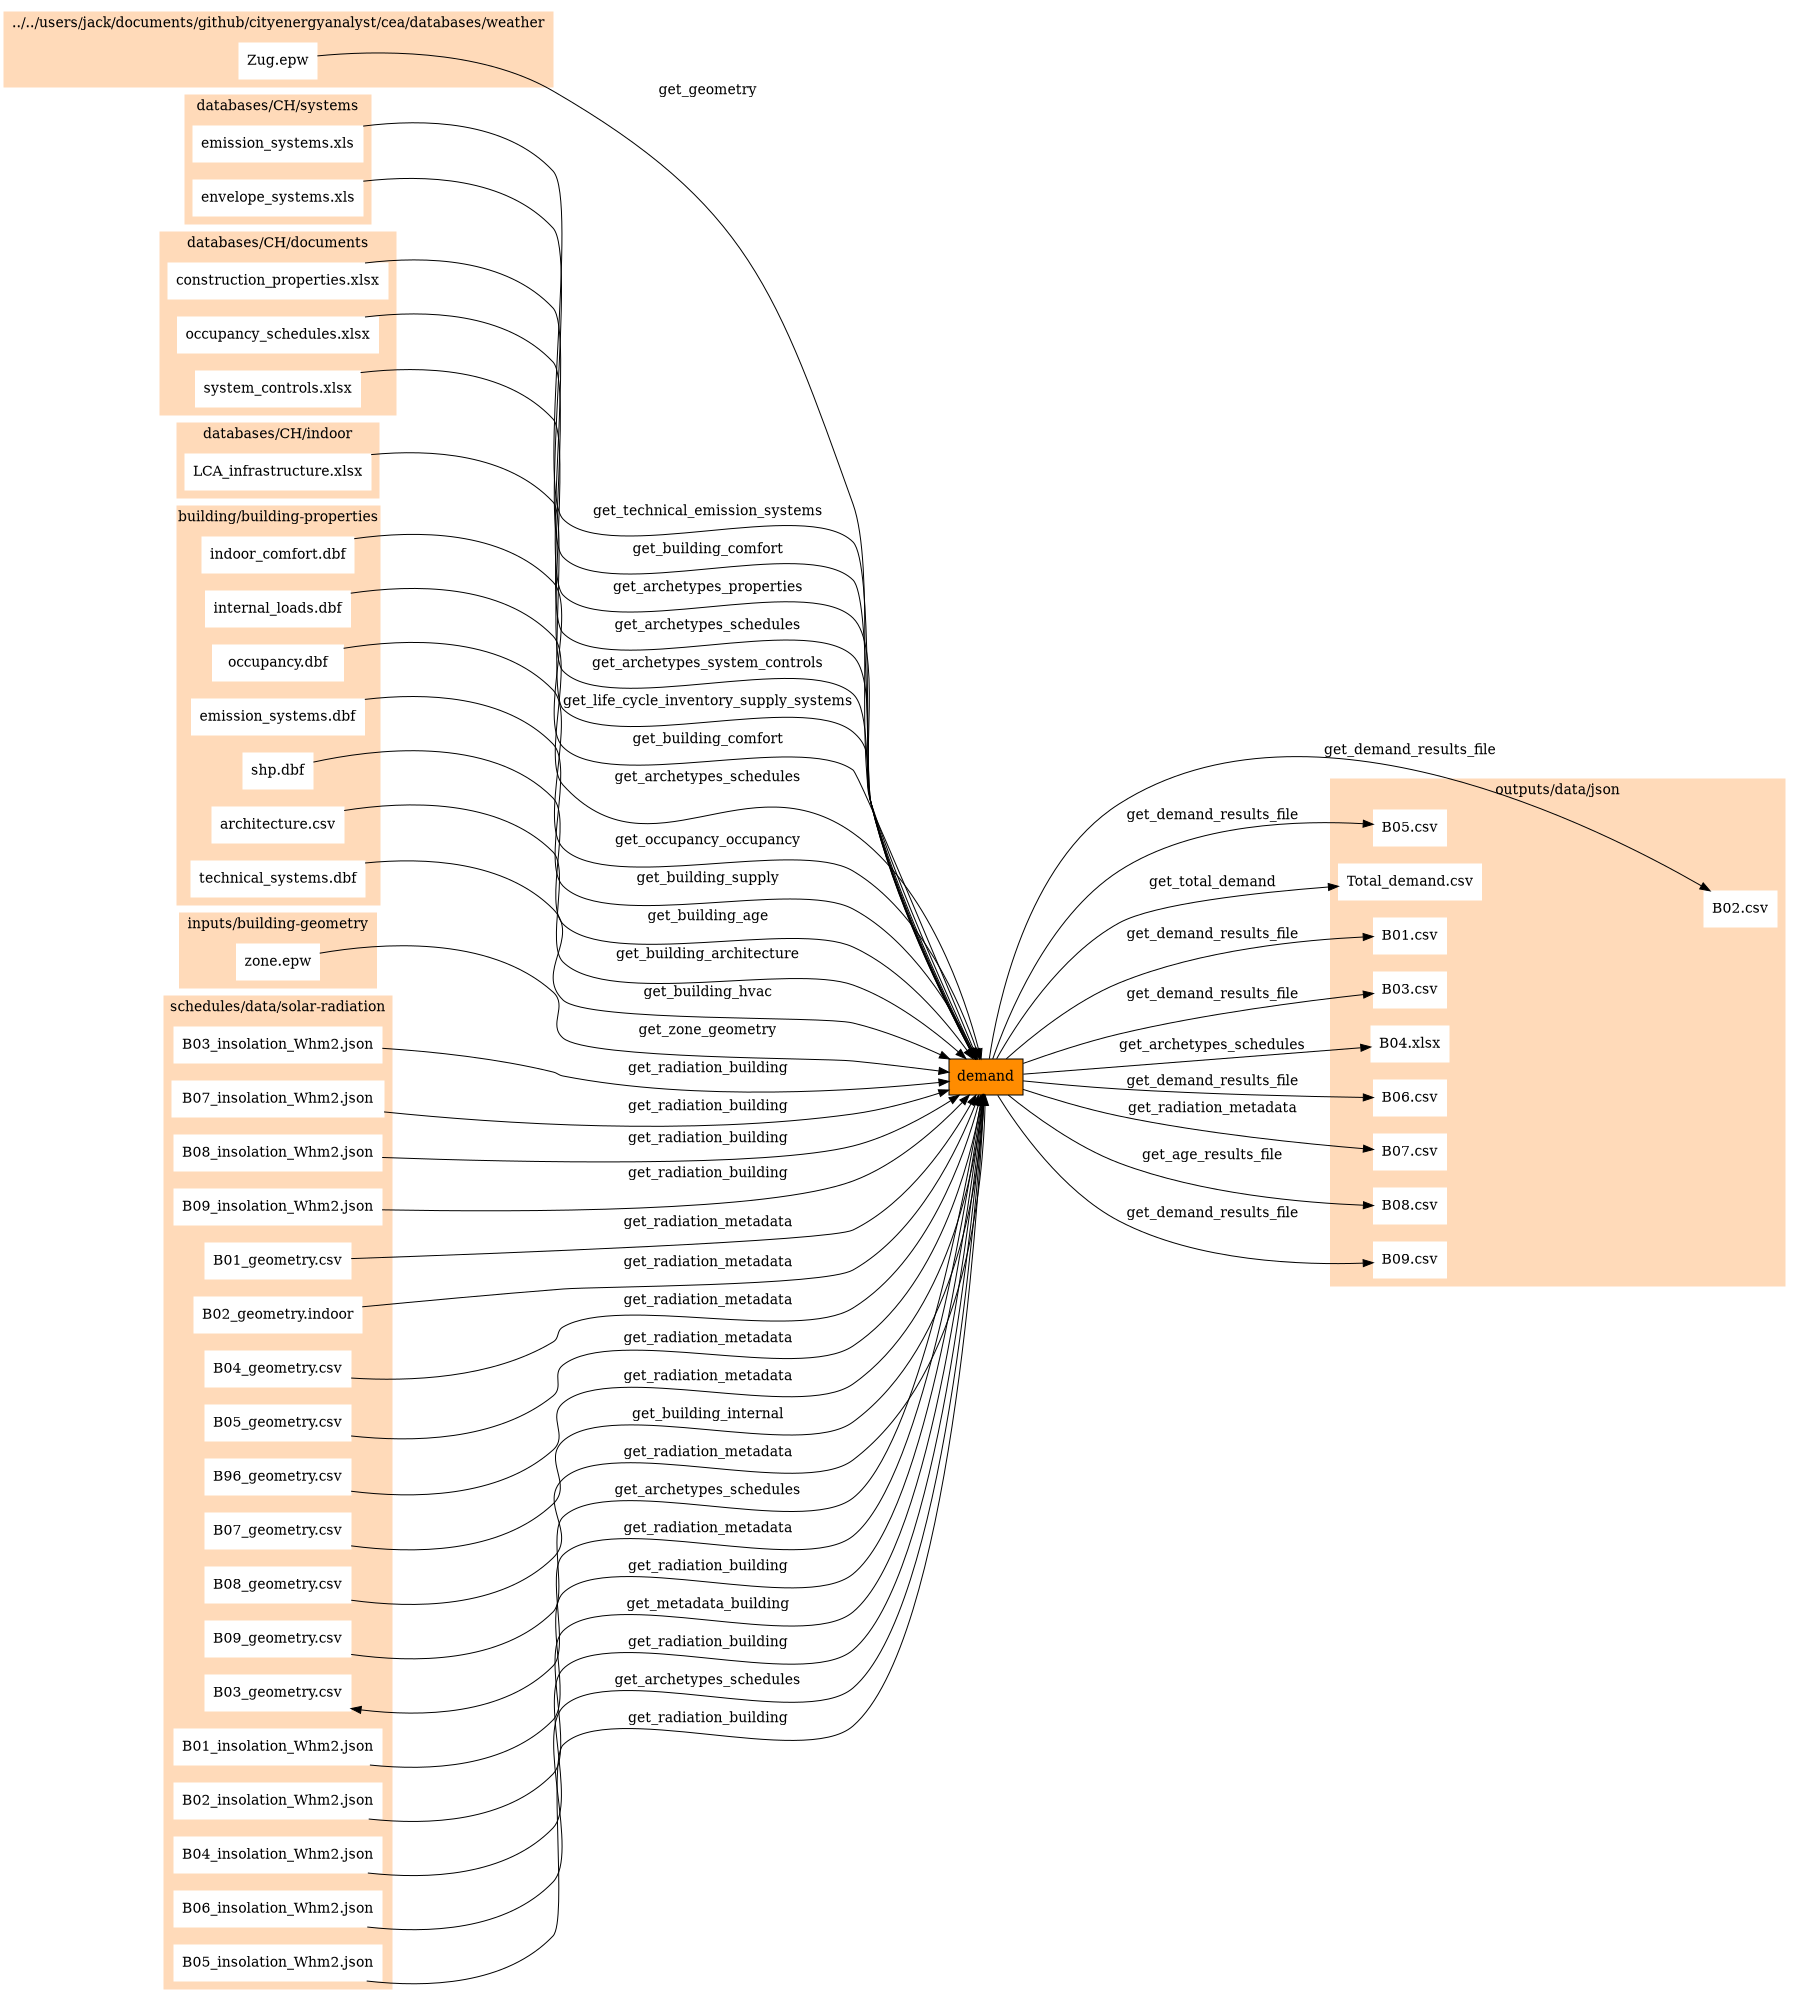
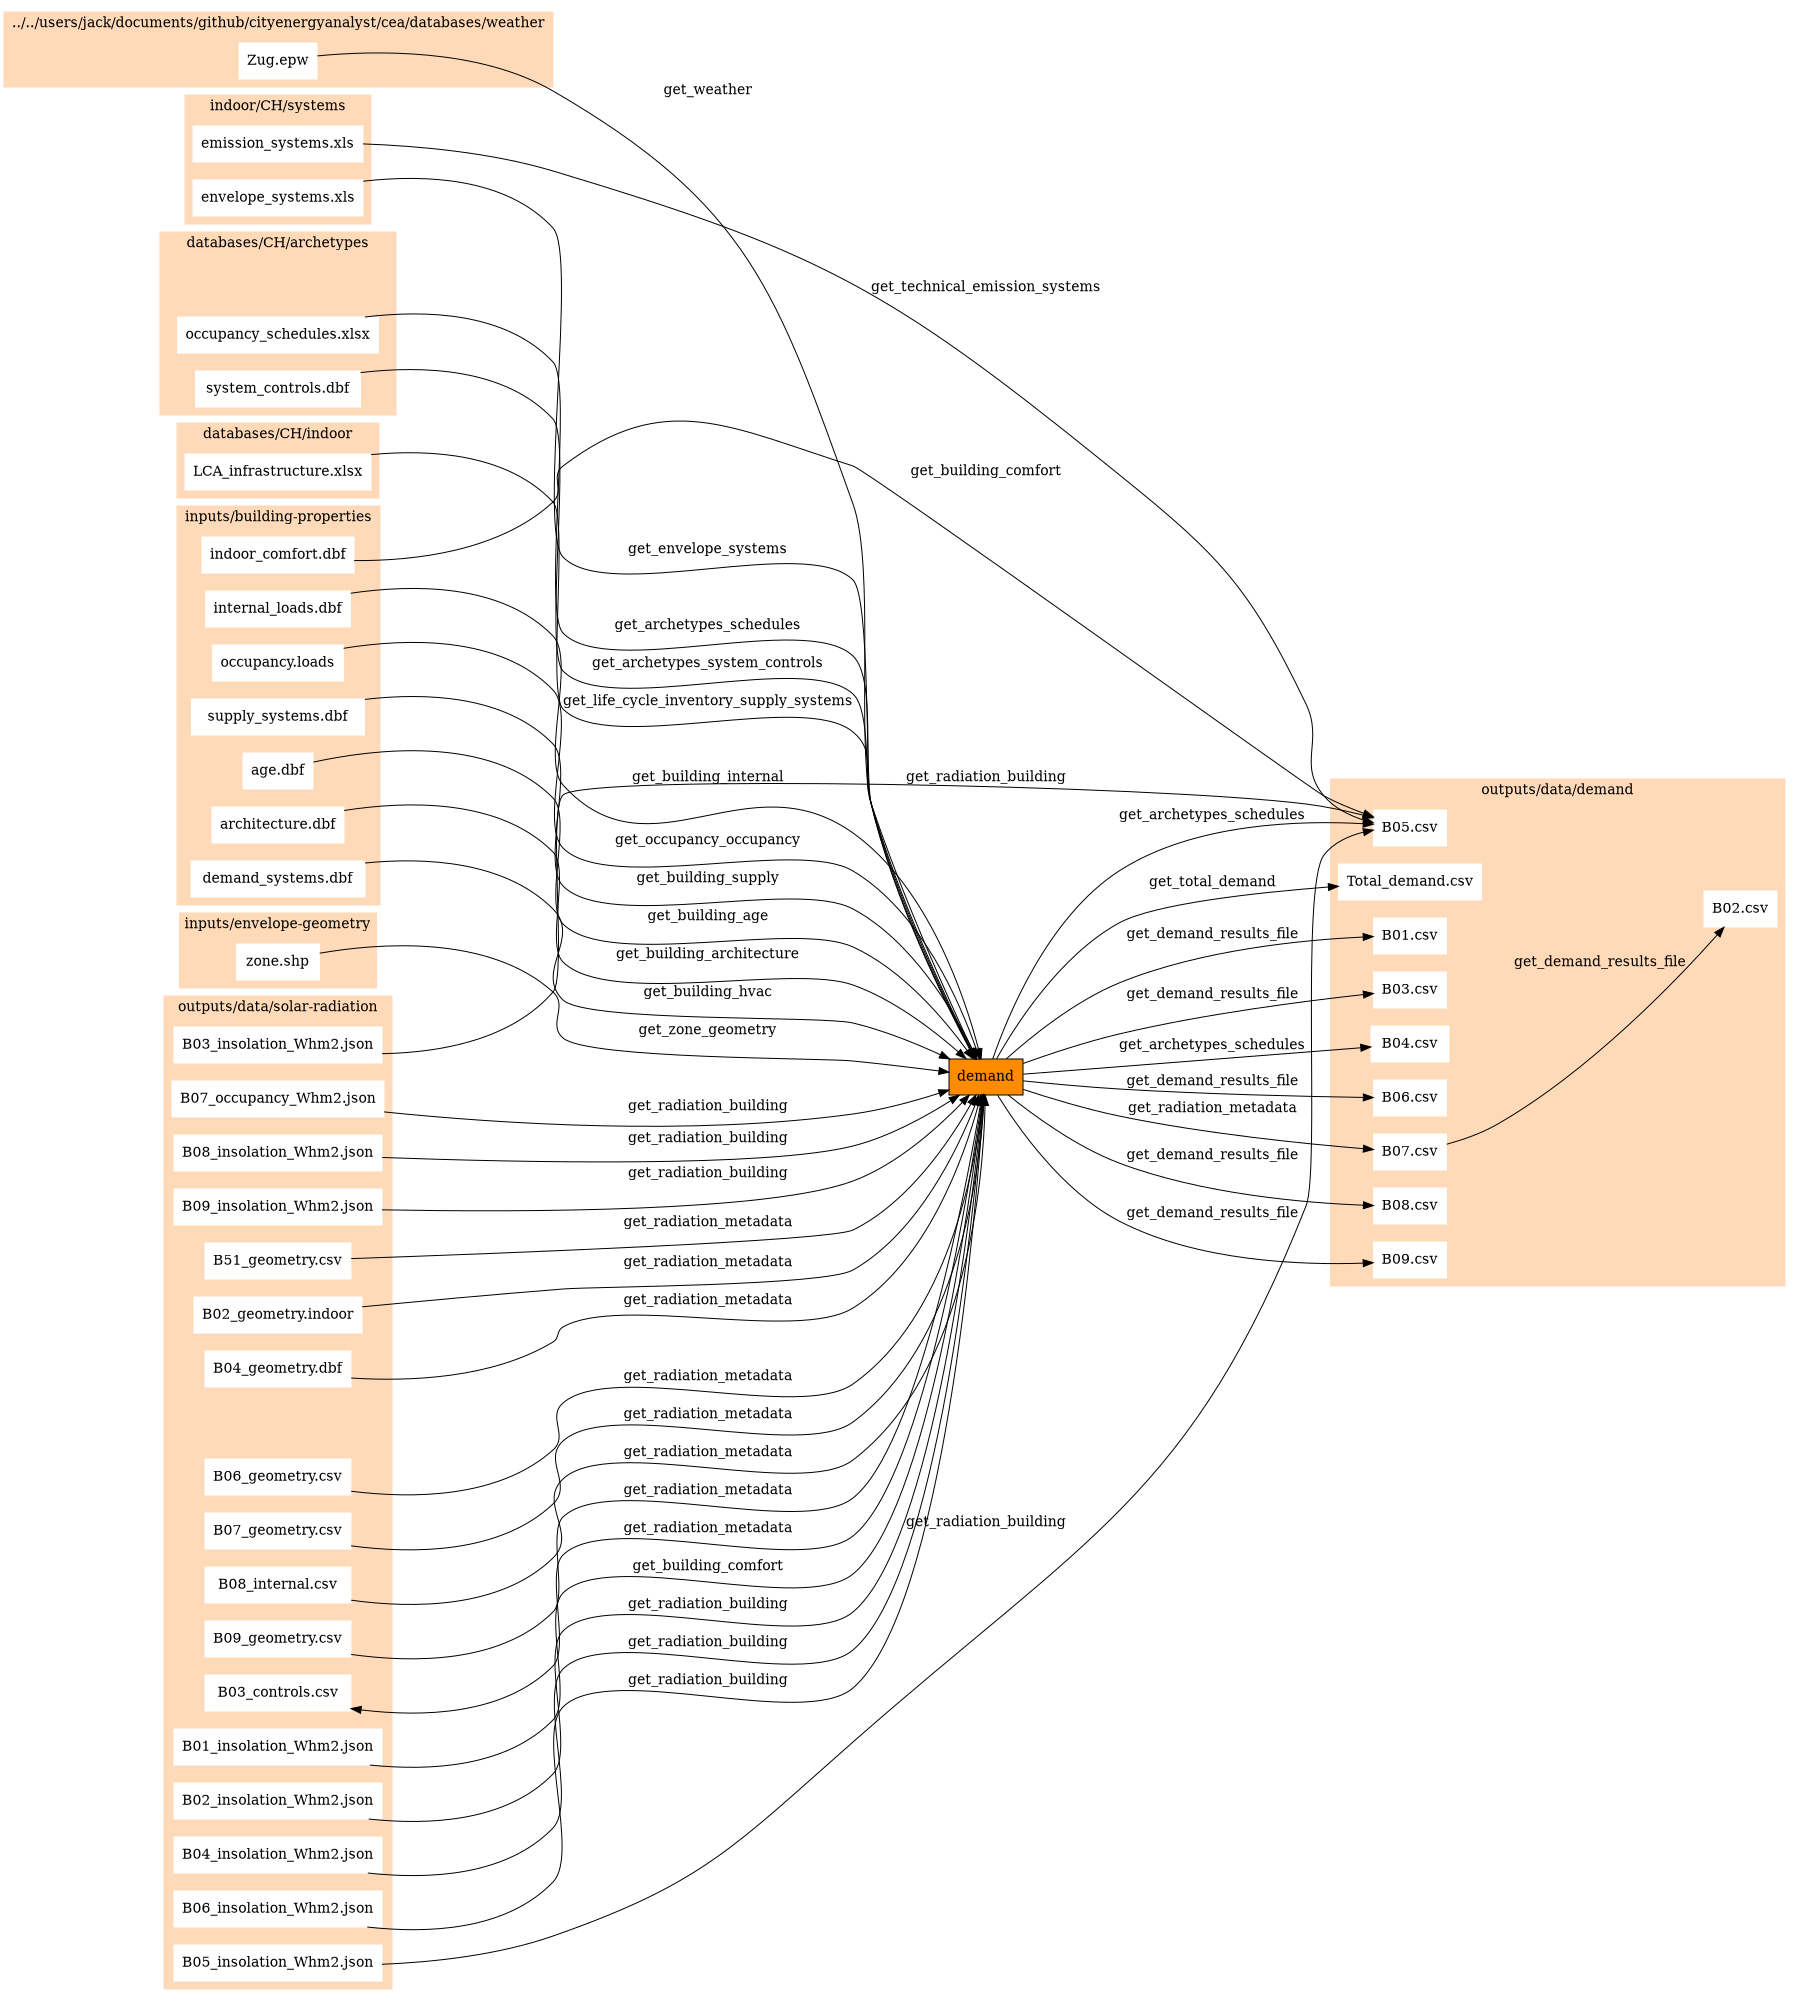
(708, 90) -> (708, 90)
(278, 106) -> (278, 106)
(278, 244) -> (278, 244)
(278, 281) -> none
(278, 389) -> (278, 389)
(278, 518) -> (278, 518)
(696, 532) -> (961, 353)
(708, 550) -> (708, 550)
(278, 663) -> (278, 663)
(278, 717) -> (278, 717)
(1271, 758) -> (1594, 1056)
(670, 764) -> (878, 482)
(278, 771) -> (278, 771)
(708, 778) -> (708, 778)
(1558, 790) -> (1558, 790)
(1212, 816) -> (1212, 816)
(278, 825) -> (278, 825)
(278, 879) -> (278, 879)
(278, 924) -> (278, 924)
(278, 962) -> (278, 962)
(278, 1008) -> (278, 1008)
(1410, 1044) -> (1410, 1044)
(659, 1088) -> (771, 784)
(278, 1099) -> (278, 1099)
(1212, 1156) -> (1212, 1156)
(278, 1261) -> (278, 1261)
(278, 1369) -> (278, 1369)
(708, 1414) -> (708, 1414)
(278, 1423) -> none
(278, 1477) -> (278, 1477)
(708, 1490) -> (708, 1490)
(708, 1566) -> (708, 1566)
(278, 1585) -> (278, 1585)
(708, 1604) -> (708, 1604)
(708, 1680) -> (708, 1680)
(278, 1693) -> (278, 1693)
(833, 1735) -> (1073, 1555)
